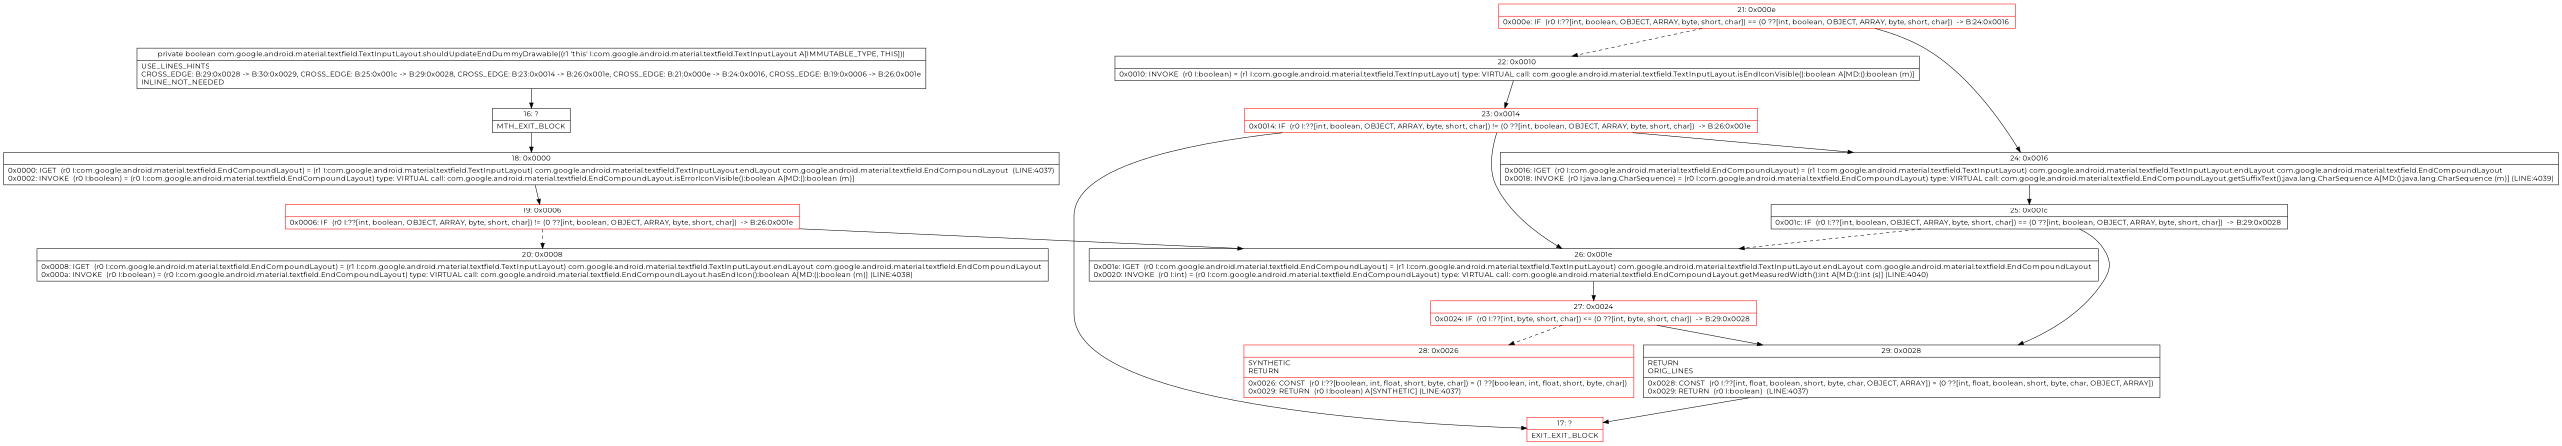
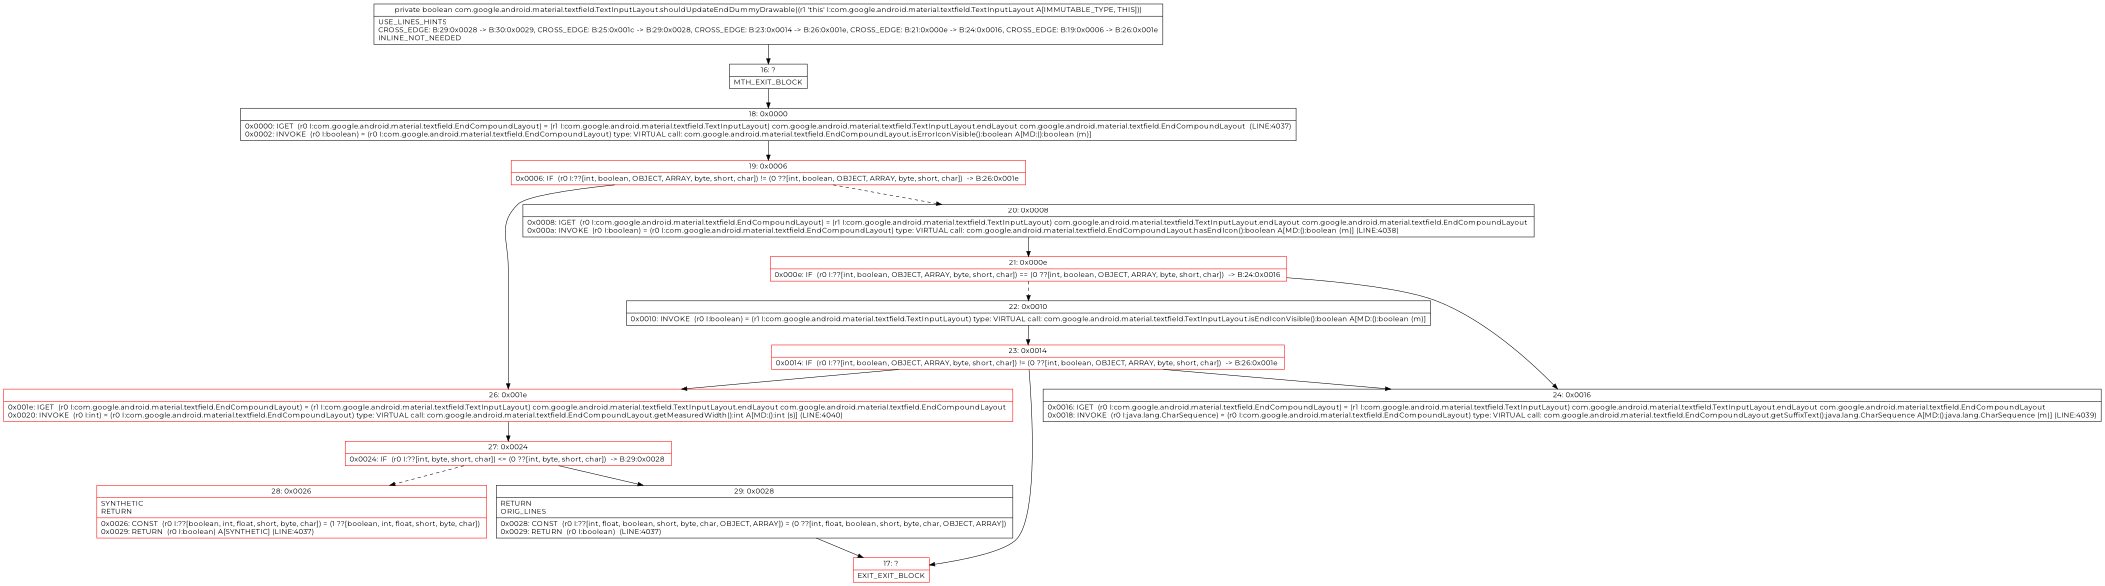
(2029, 217) -> none
none -> (1029, 244)
(1594, 265) -> (508, 405)
